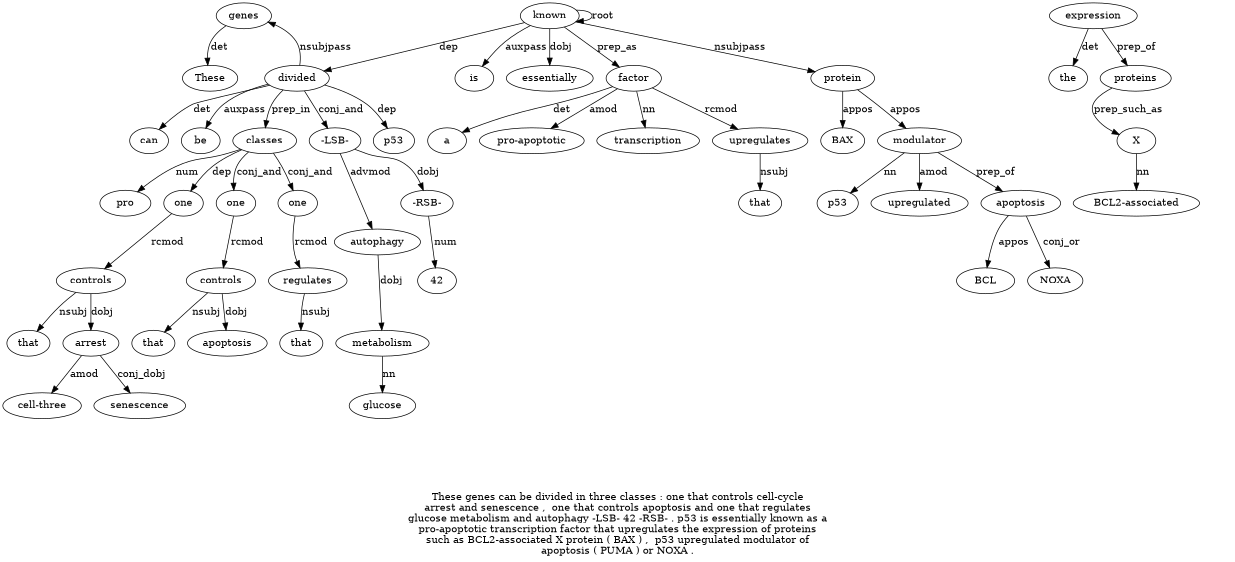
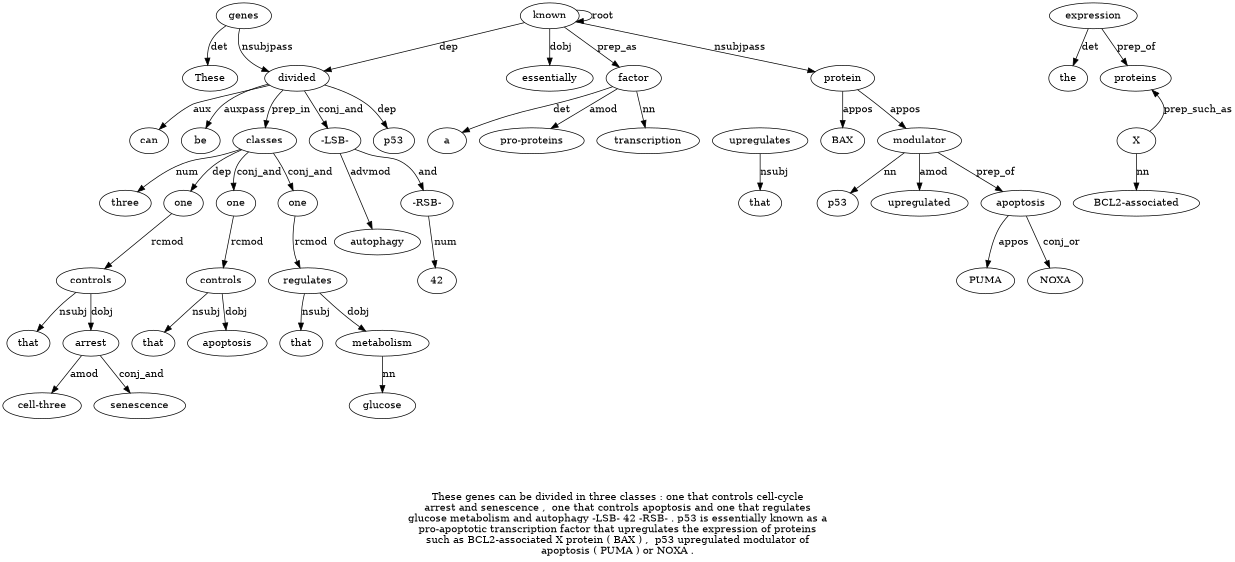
(295, 40) -> (242, 53)
(474, 78) -> none
(692, 107) -> none
(202, 110) -> (202, 110)
(1092, 110) -> (1163, 115)
(532, 141) -> (532, 141)
(428, 172) -> (428, 172)
(125, 203) -> (125, 203)
(986, 281) -> (986, 281)
(380, 289) -> (339, 311)
(142, 374) -> (142, 374)
